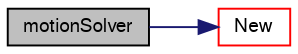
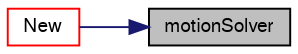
(174, 27) -> (104, 27)
